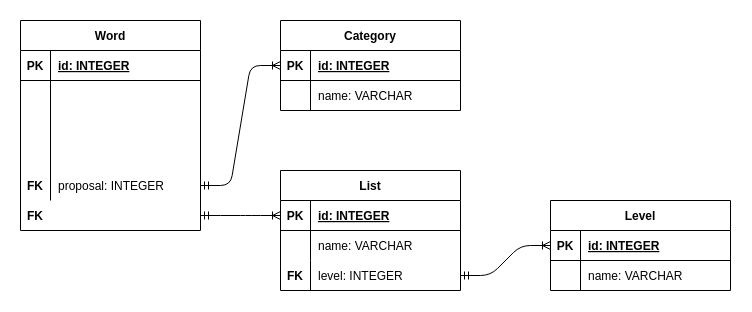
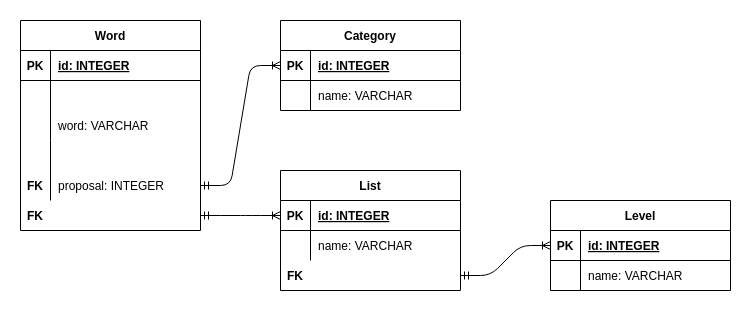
none -> (126, 126)
(386, 276) -> none
